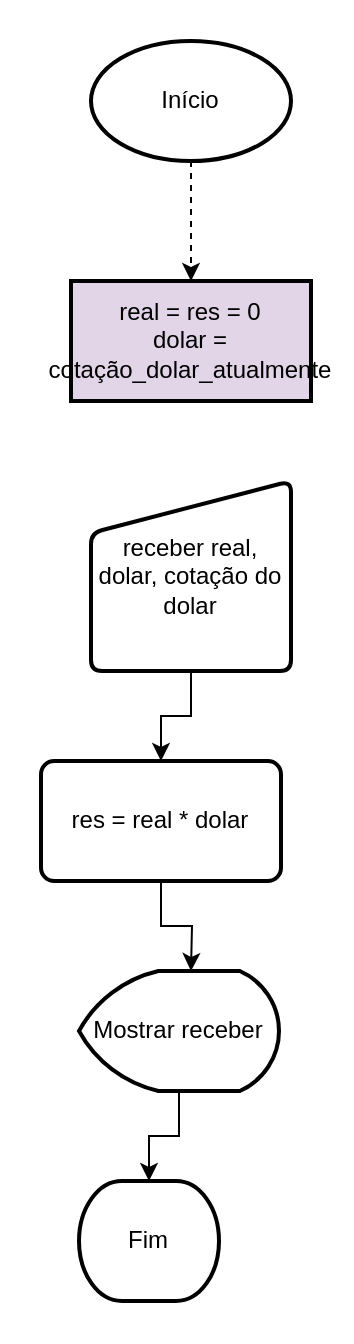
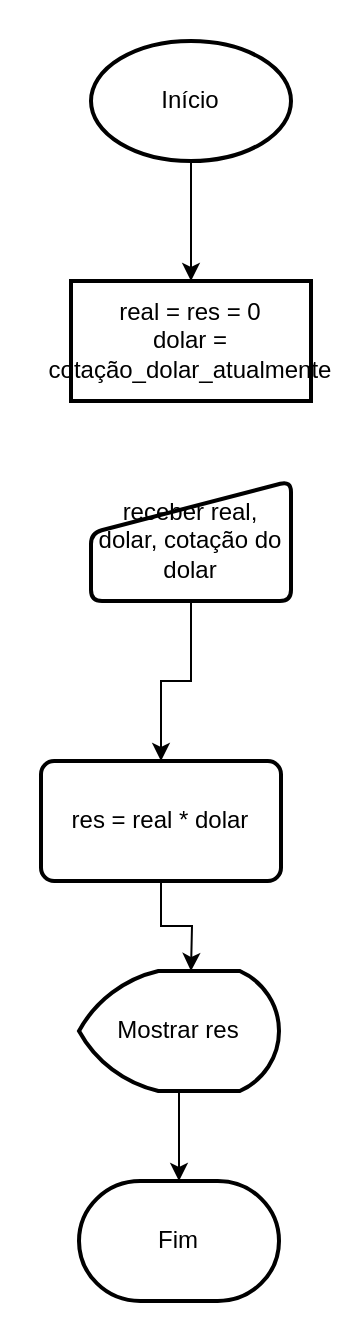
(191, 216) -> (191, 216)
(191, 341) -> (191, 341)
(191, 576) -> (191, 541)
(179, 1031) -> (179, 1031)
(149, 1241) -> (179, 1241)
